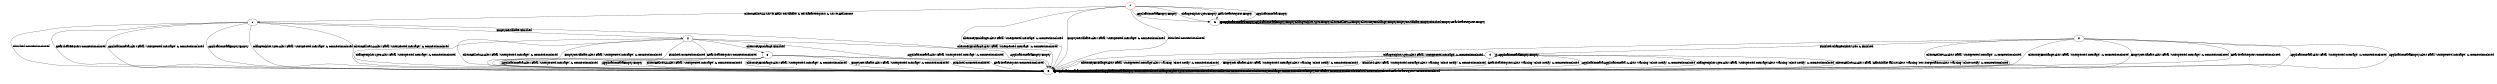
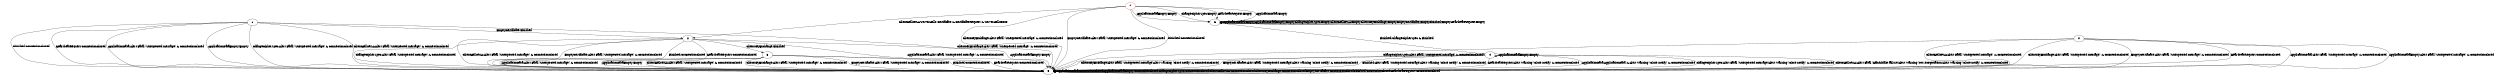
(692, 14) -> (910, 18)
(1785, 47) -> (1352, 39)
